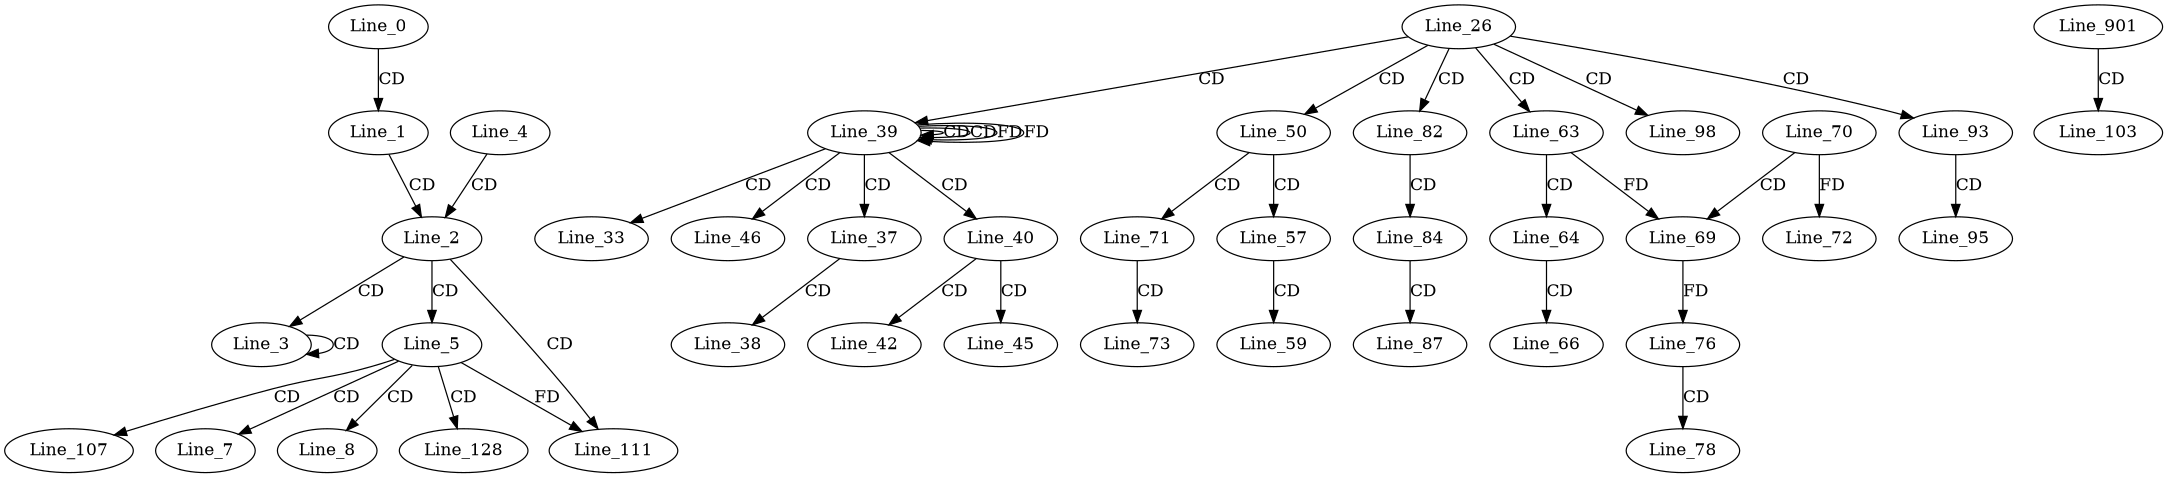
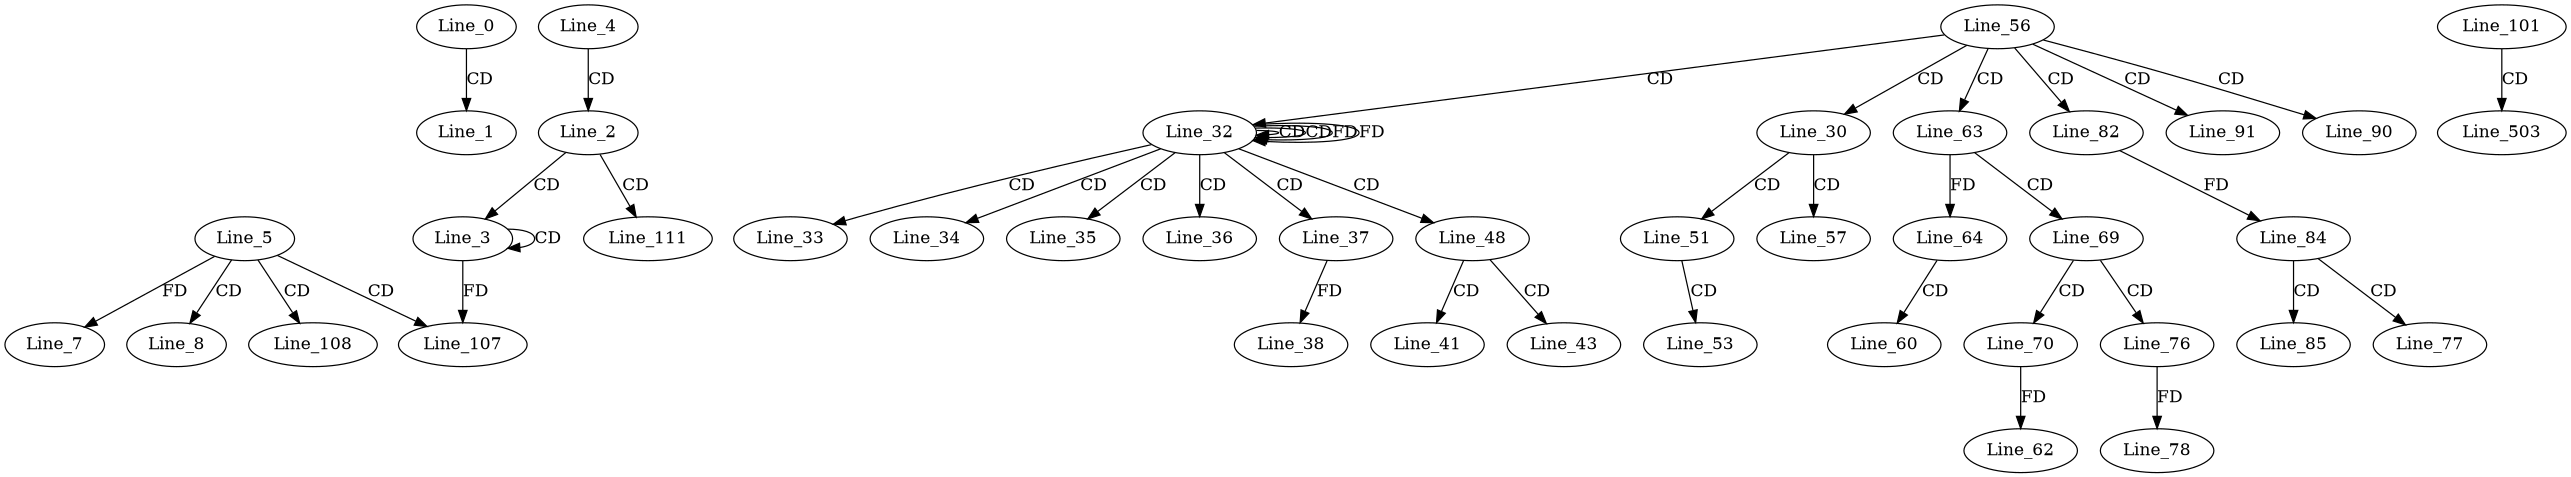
(1459, 27) -> (1997, 27)
(2098, 27) -> (2502, 27)
(864, 133) -> (1200, 133)
(1274, 133) -> (1814, 133)
(1683, 133) -> (2223, 133)
(1956, 133) -> (2359, 133)
(2098, 133) -> (2502, 133)
(402, 180) -> none
(1756, 182) -> (2057, 286)
(1423, 186) -> (2217, 186)
(1560, 186) -> (1963, 186)
(1637, 186) -> (2040, 186)
(728, 239) -> (1200, 239)
none -> (927, 239)
(1001, 239) -> (1473, 239)
none -> (1063, 239)
(1137, 239) -> (1677, 239)
(1819, 239) -> (2021, 451)
(1956, 239) -> none
(432, 286) -> none
none -> (463, 286)
(818, 292) -> (1330, 292)
(1696, 292) -> (2140, 292)
(864, 345) -> (1427, 345)
(1001, 345) -> (1564, 345)
(1137, 345) -> (1700, 345)
(1274, 345) -> none
(1410, 345) -> (2430, 345)
(1546, 345) -> (1884, 345)
none -> (2293, 345)
(516, 394) -> none
(347, 398) -> (175, 292)
(1696, 398) -> (2170, 398)
(464, 451) -> (313, 345)
